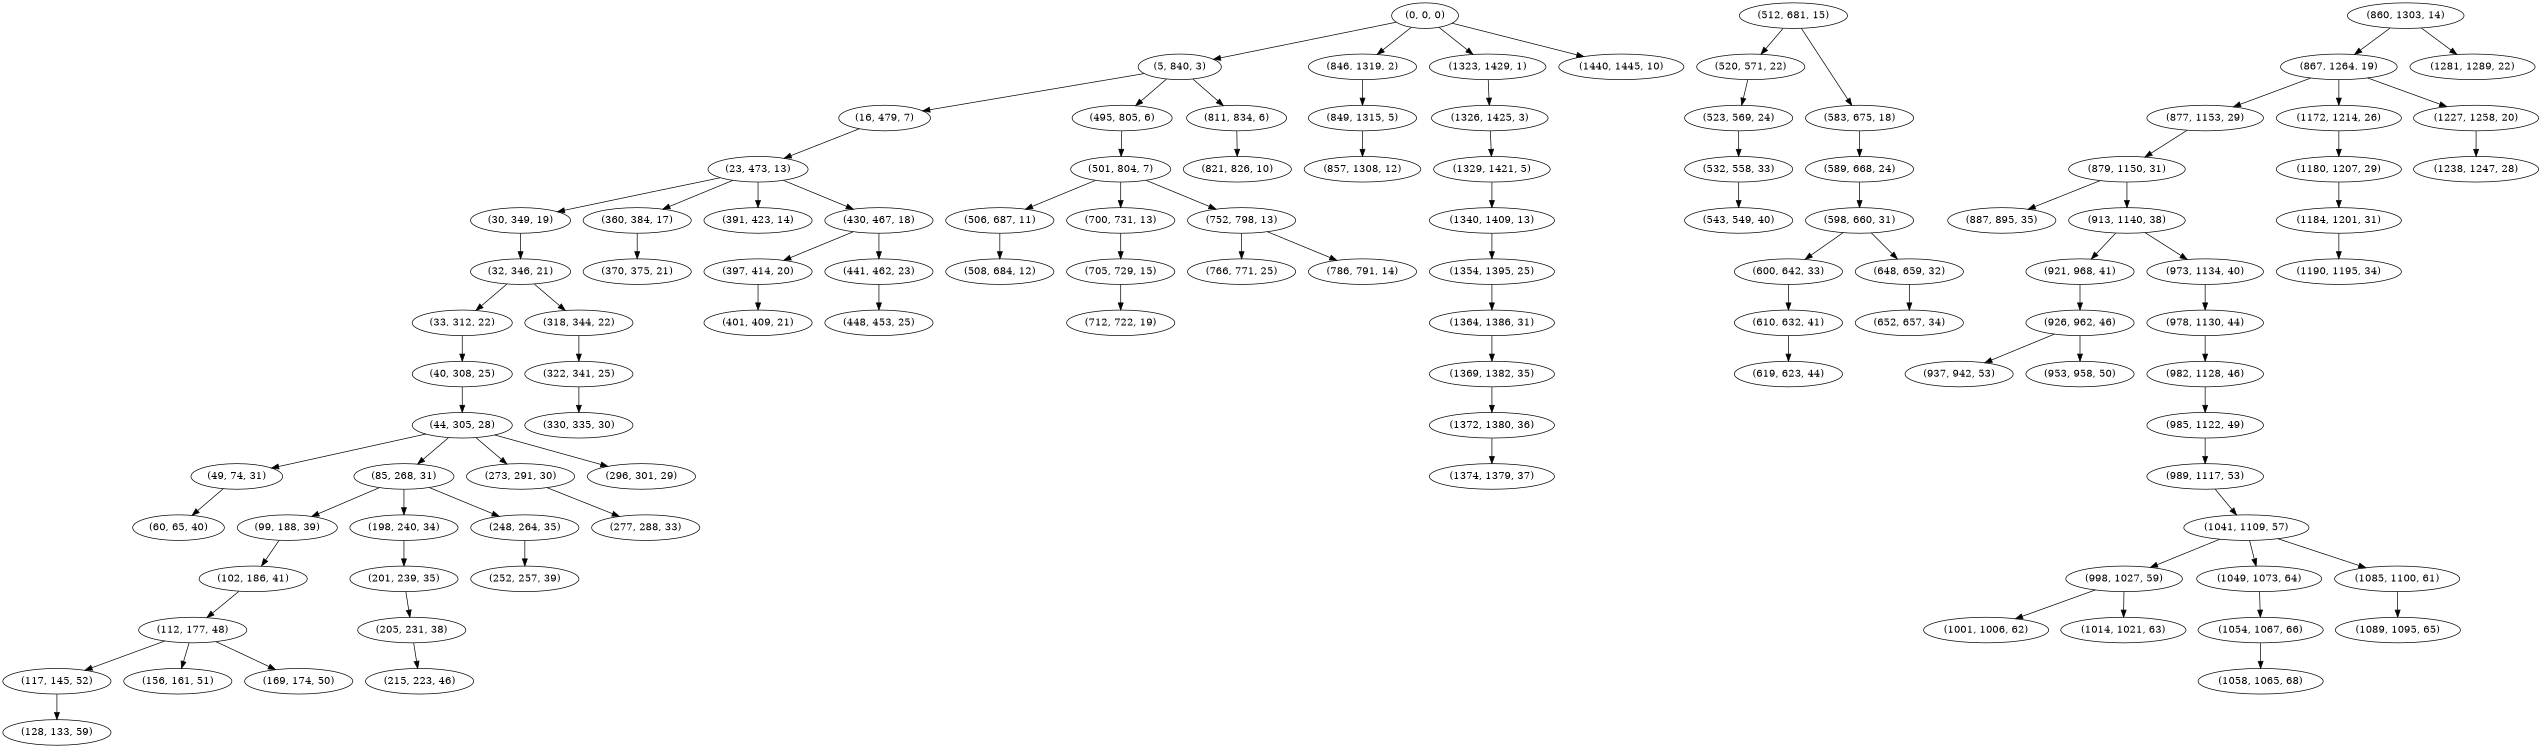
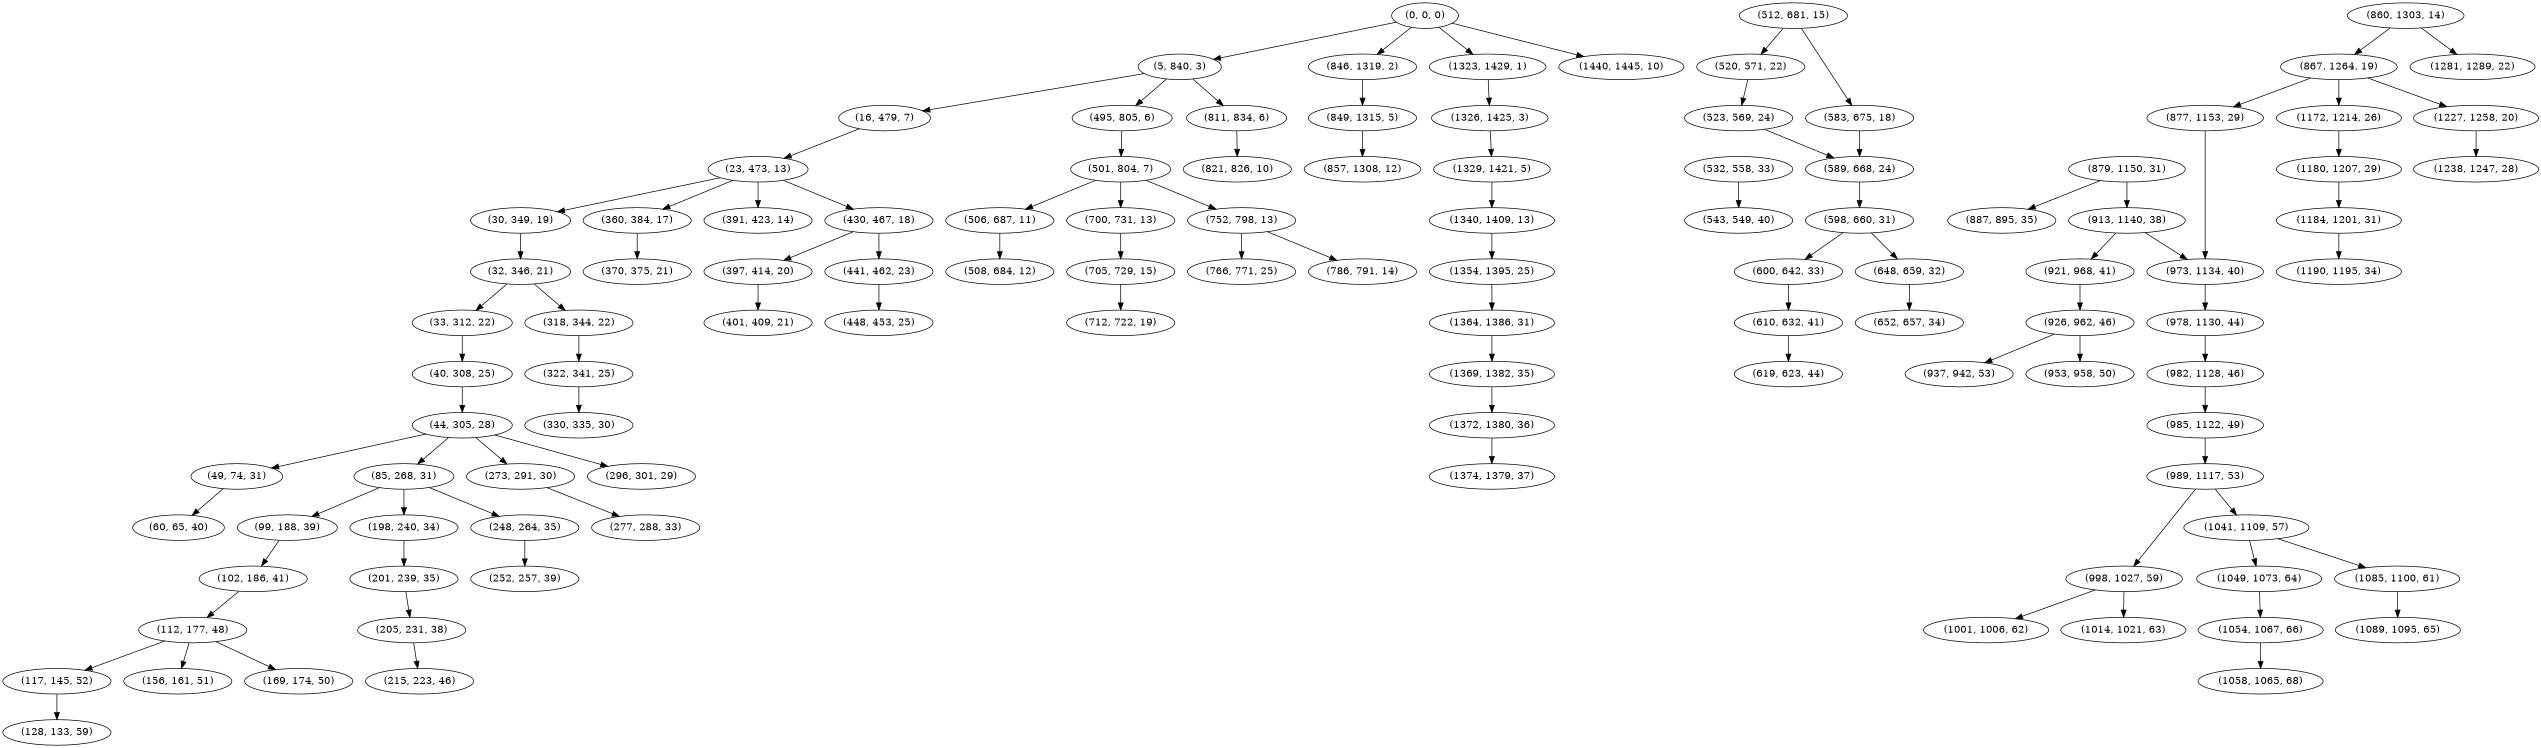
(1739, 140) -> (1796, 142)
(2169, 142) -> (2205, 191)
(2188, 552) -> (2167, 525)
